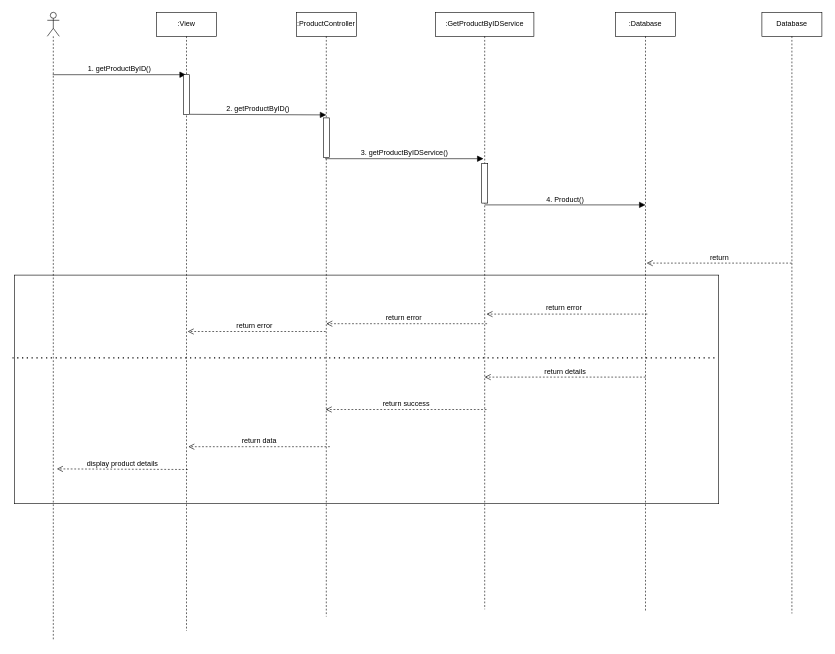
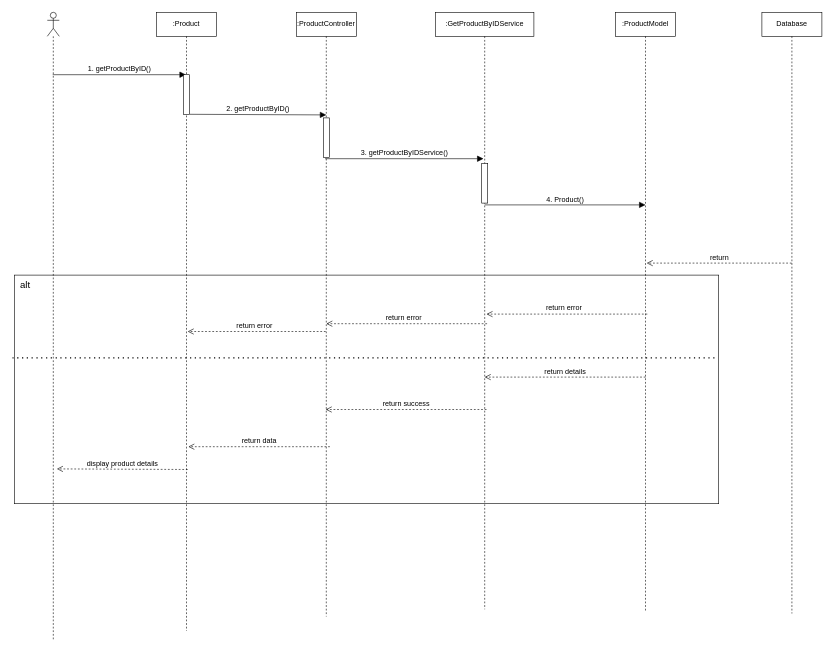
(186, 24) -> (186, 24)
(645, 24) -> (645, 24)
none -> (25, 284)
